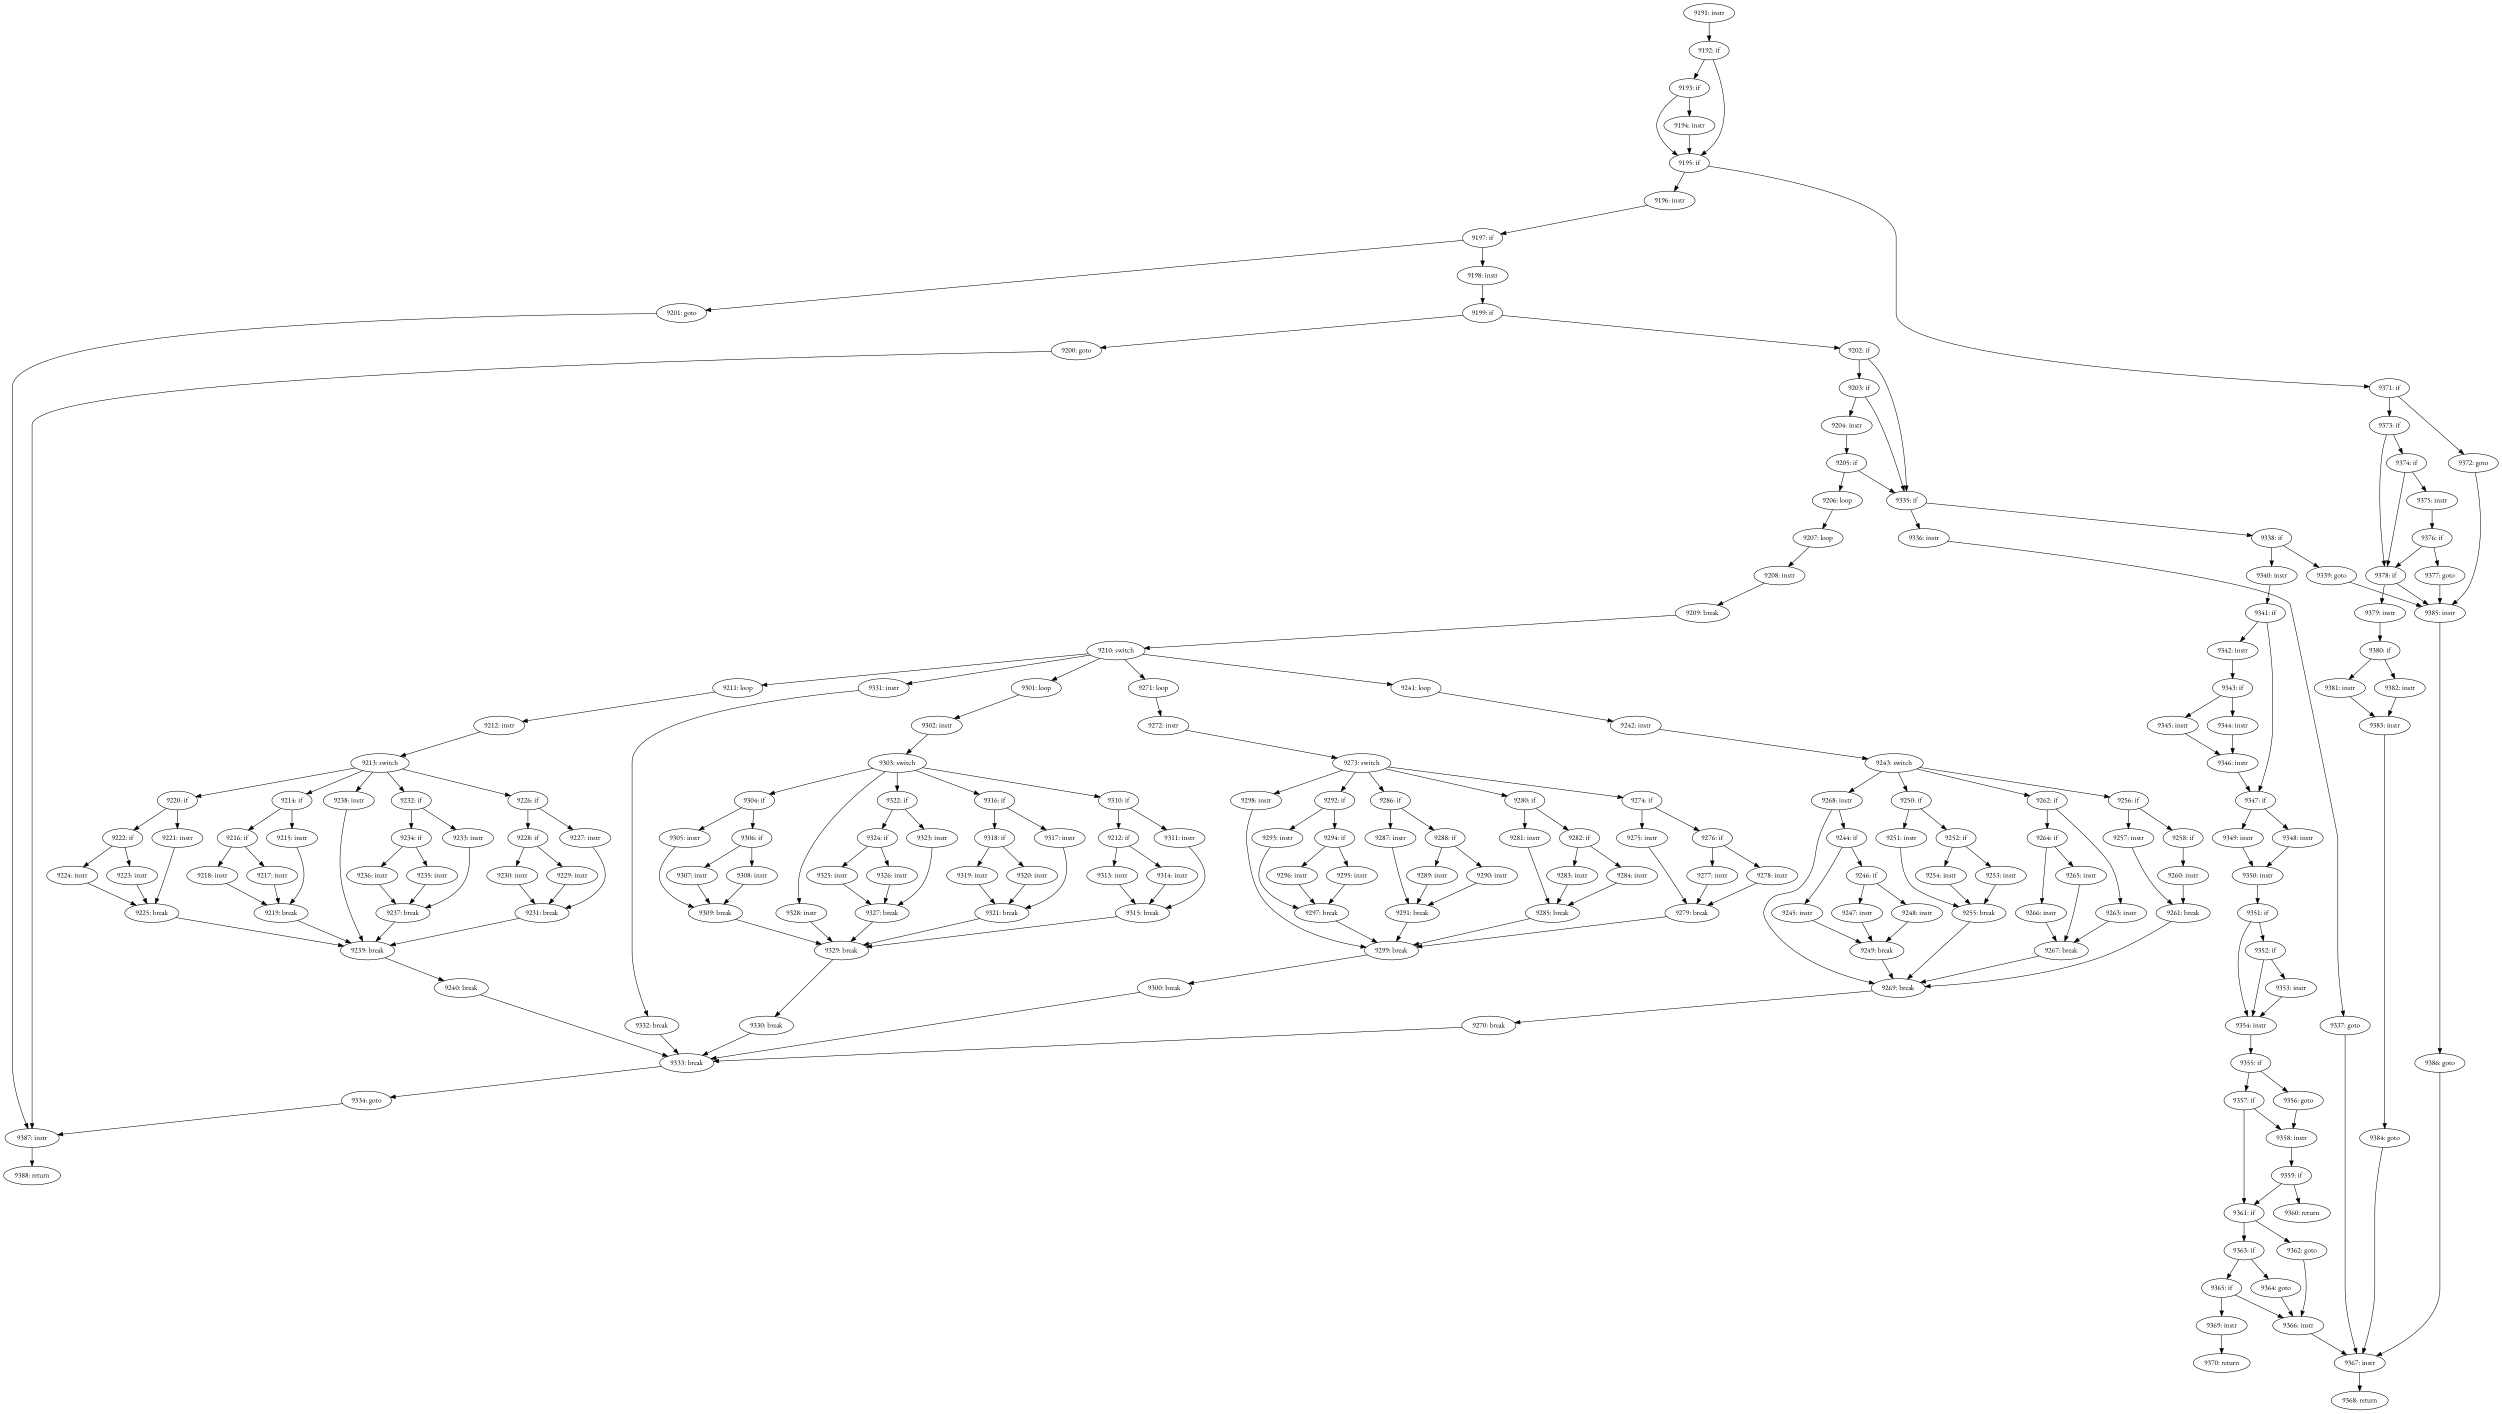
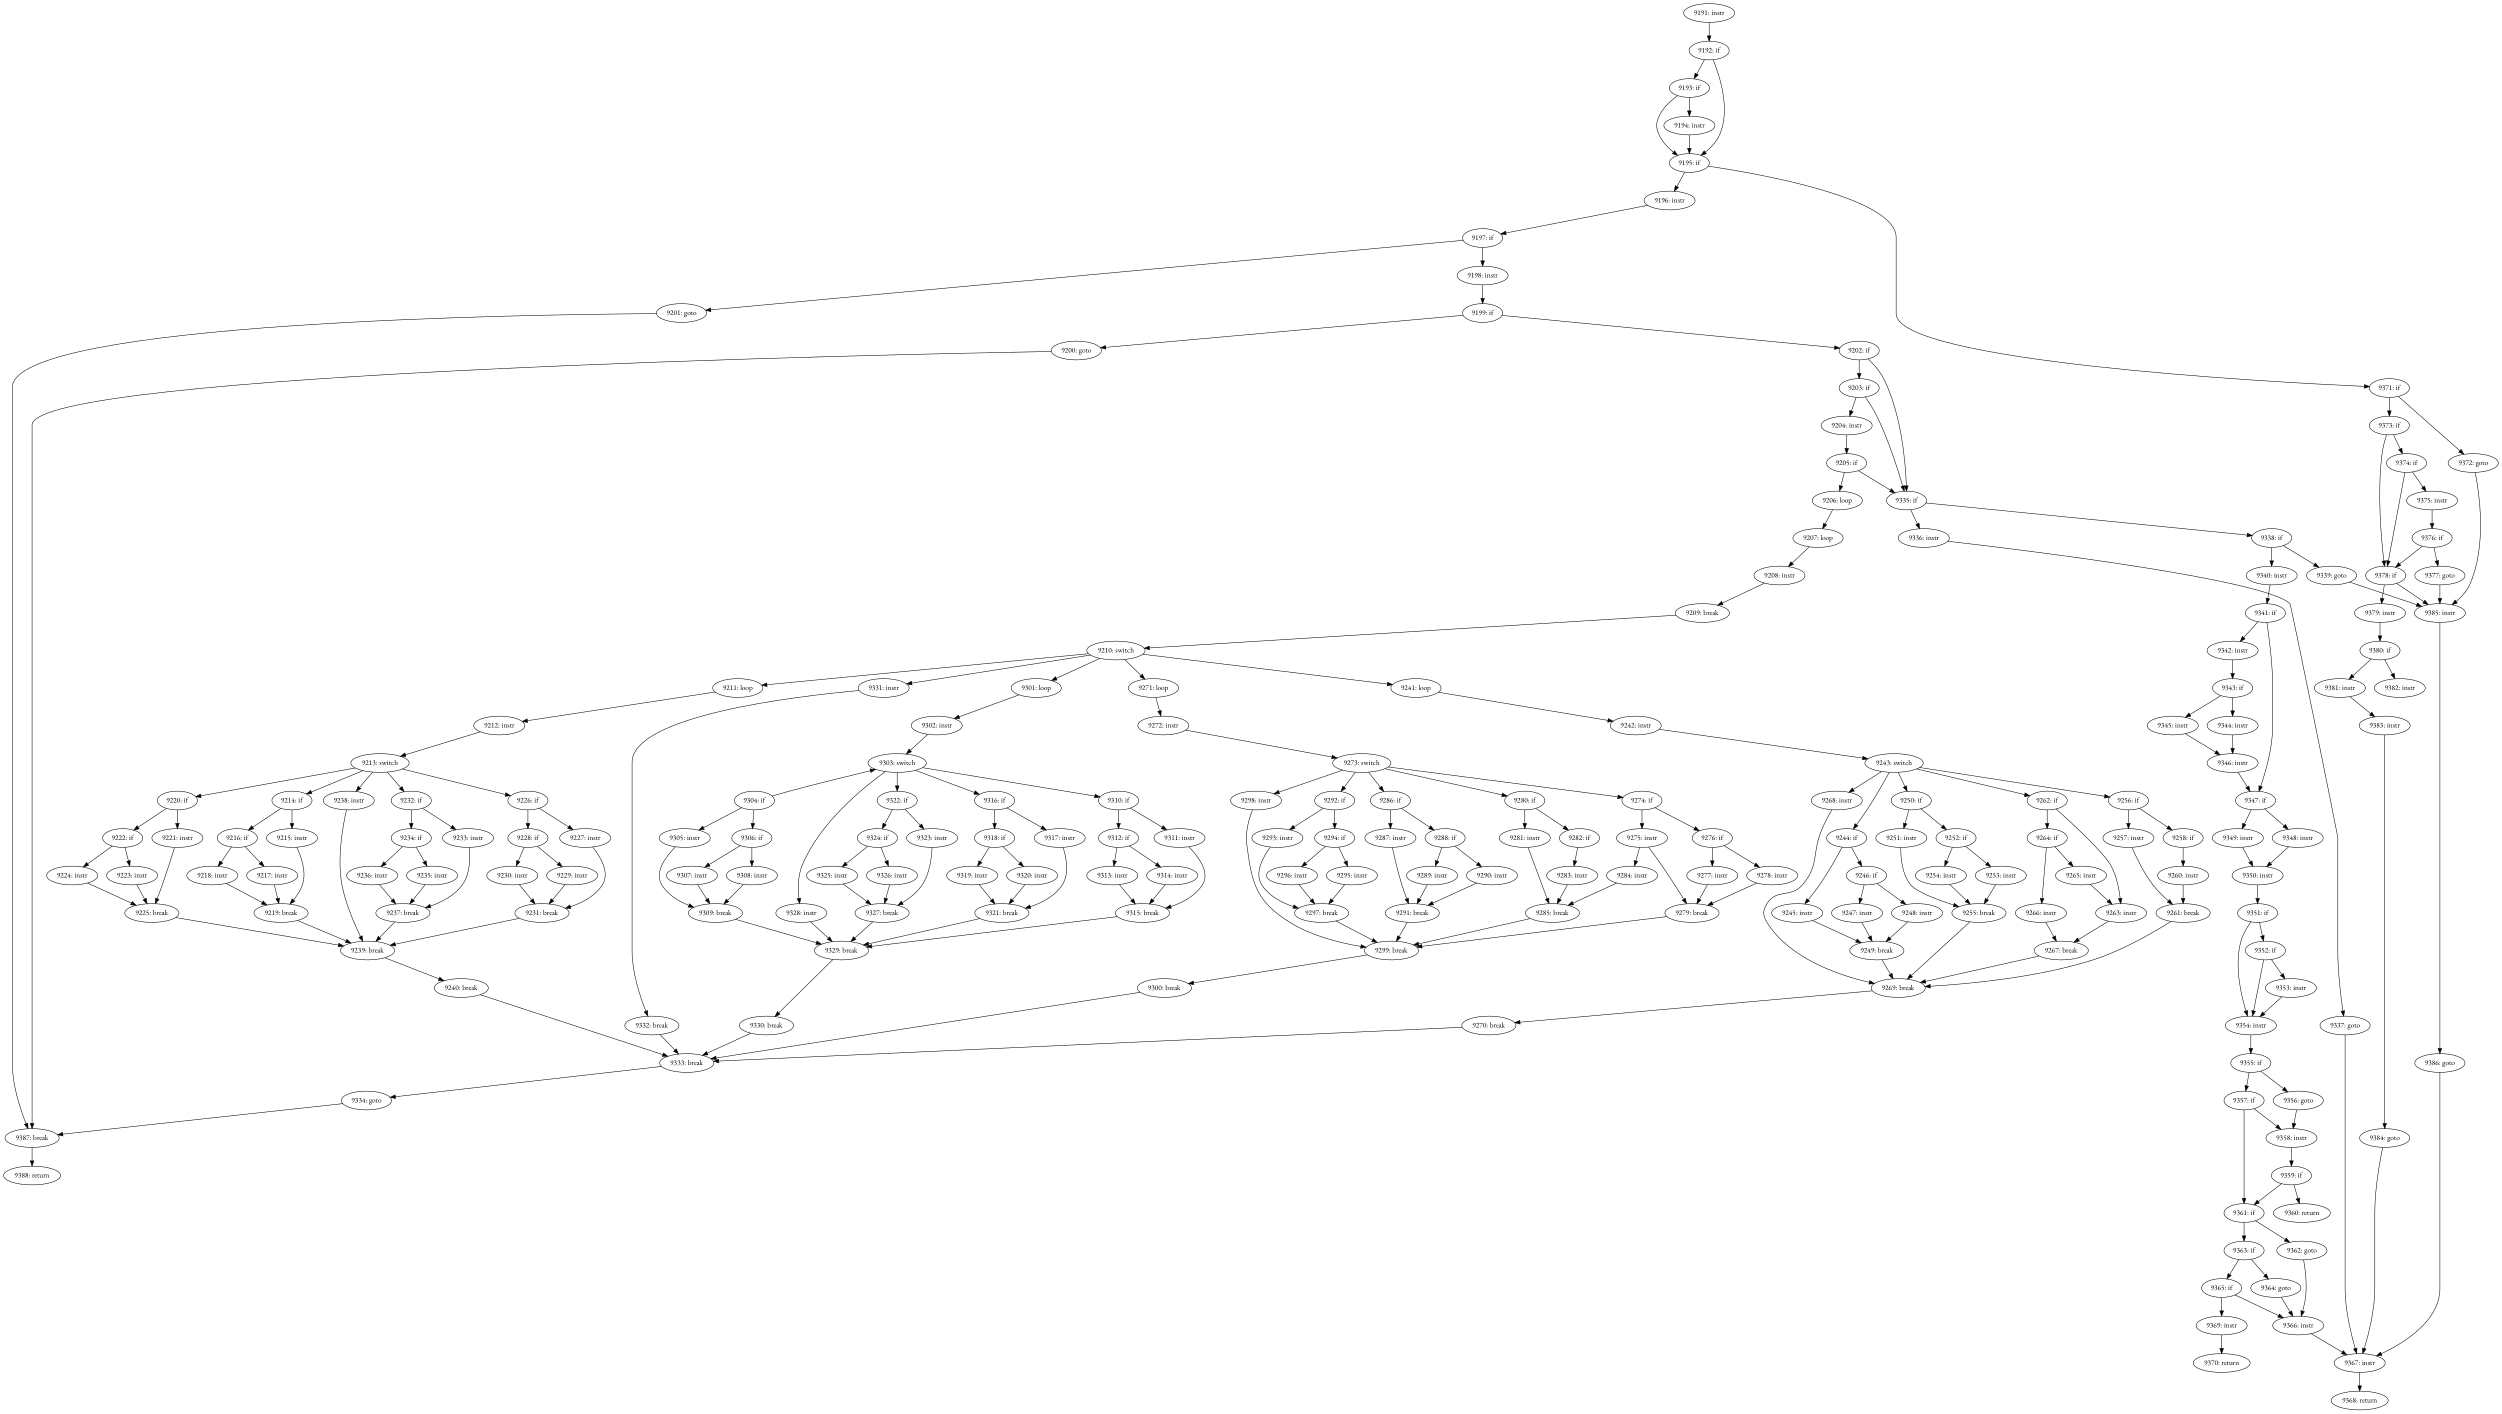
(2393, 704) -> none
(824, 780) -> (821, 783)
(1841, 817) -> (1874, 799)
(1119, 838) -> (1119, 838)
(1603, 855) -> (1638, 854)
(2074, 911) -> (2099, 893)
(32, 1138) -> (32, 1138)
